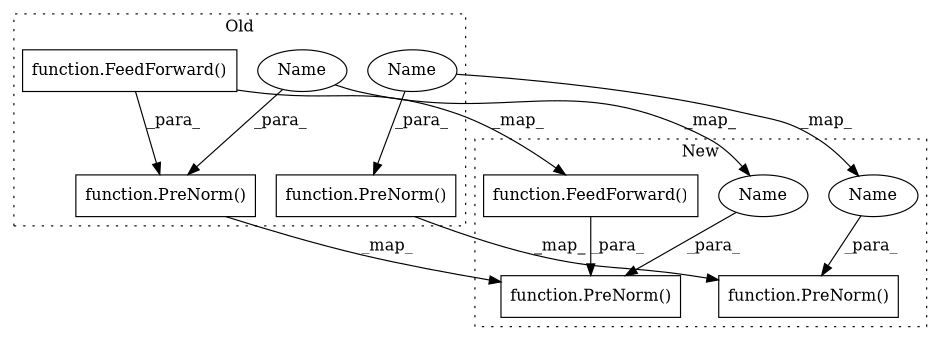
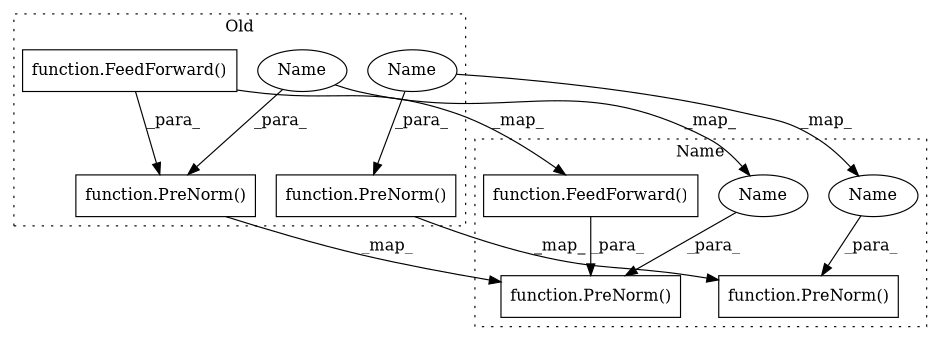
(701, 152) -> (701, 152)
